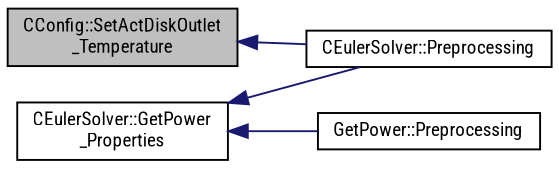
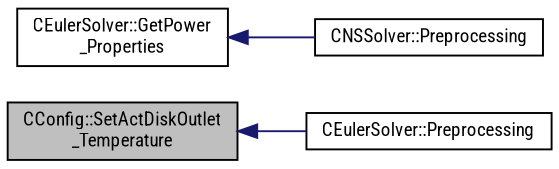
(304, 82) -> none
(429, 131) -> (429, 37)
